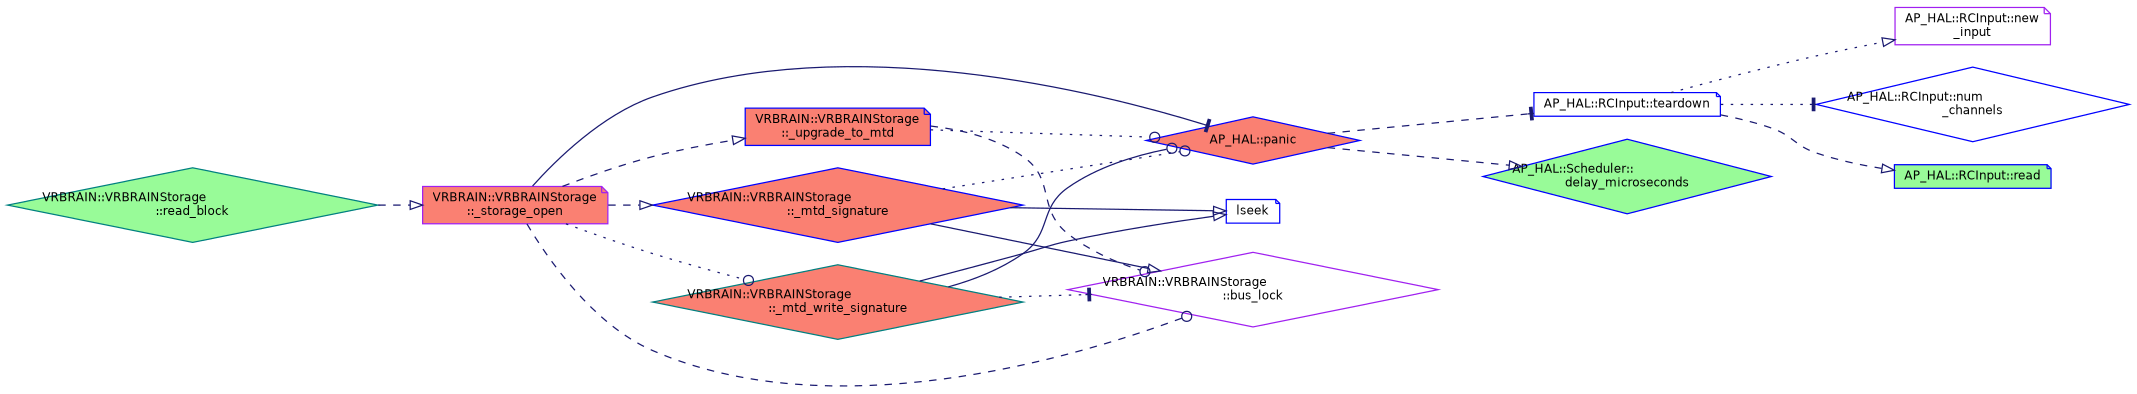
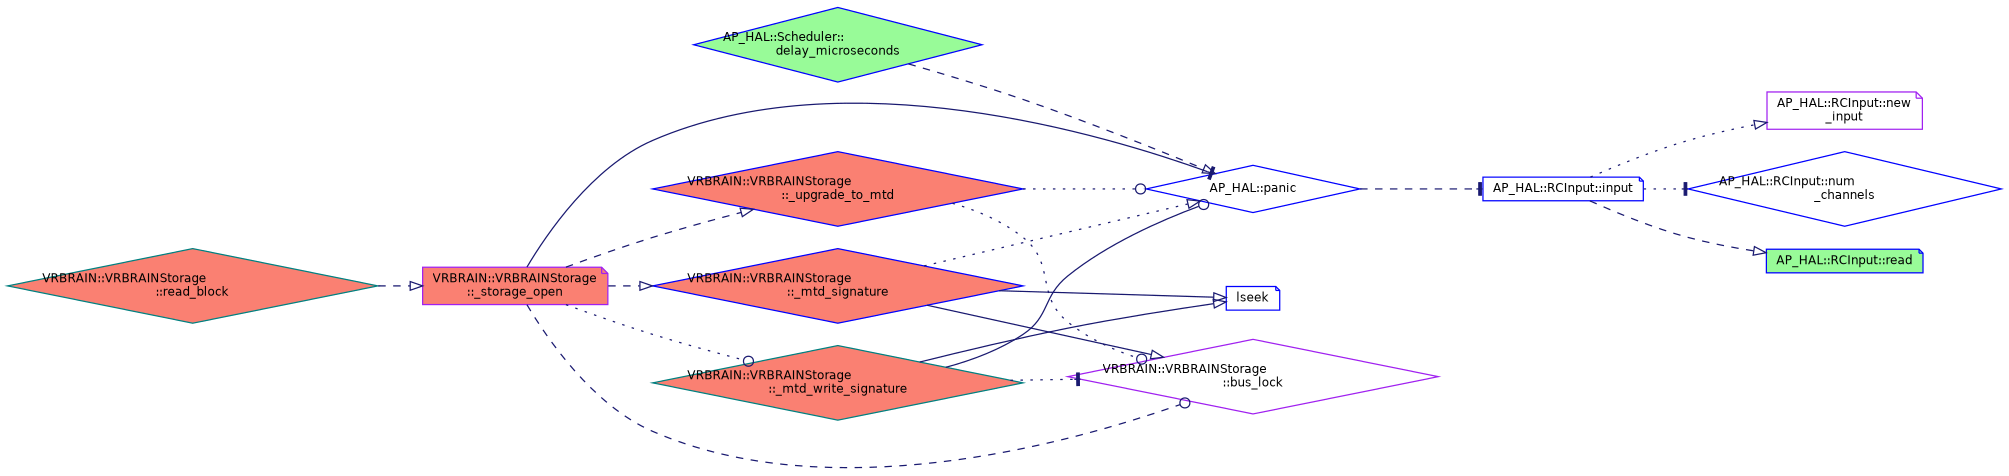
(1627, 104) -> (1563, 189)
(838, 127) -> (838, 189)
(1253, 140) -> (1253, 189)
(1418, 156) -> (1058, 112)
(1061, 170) -> (1056, 235)
(1044, 186) -> (1045, 279)
(193, 205) -> (193, 286)
